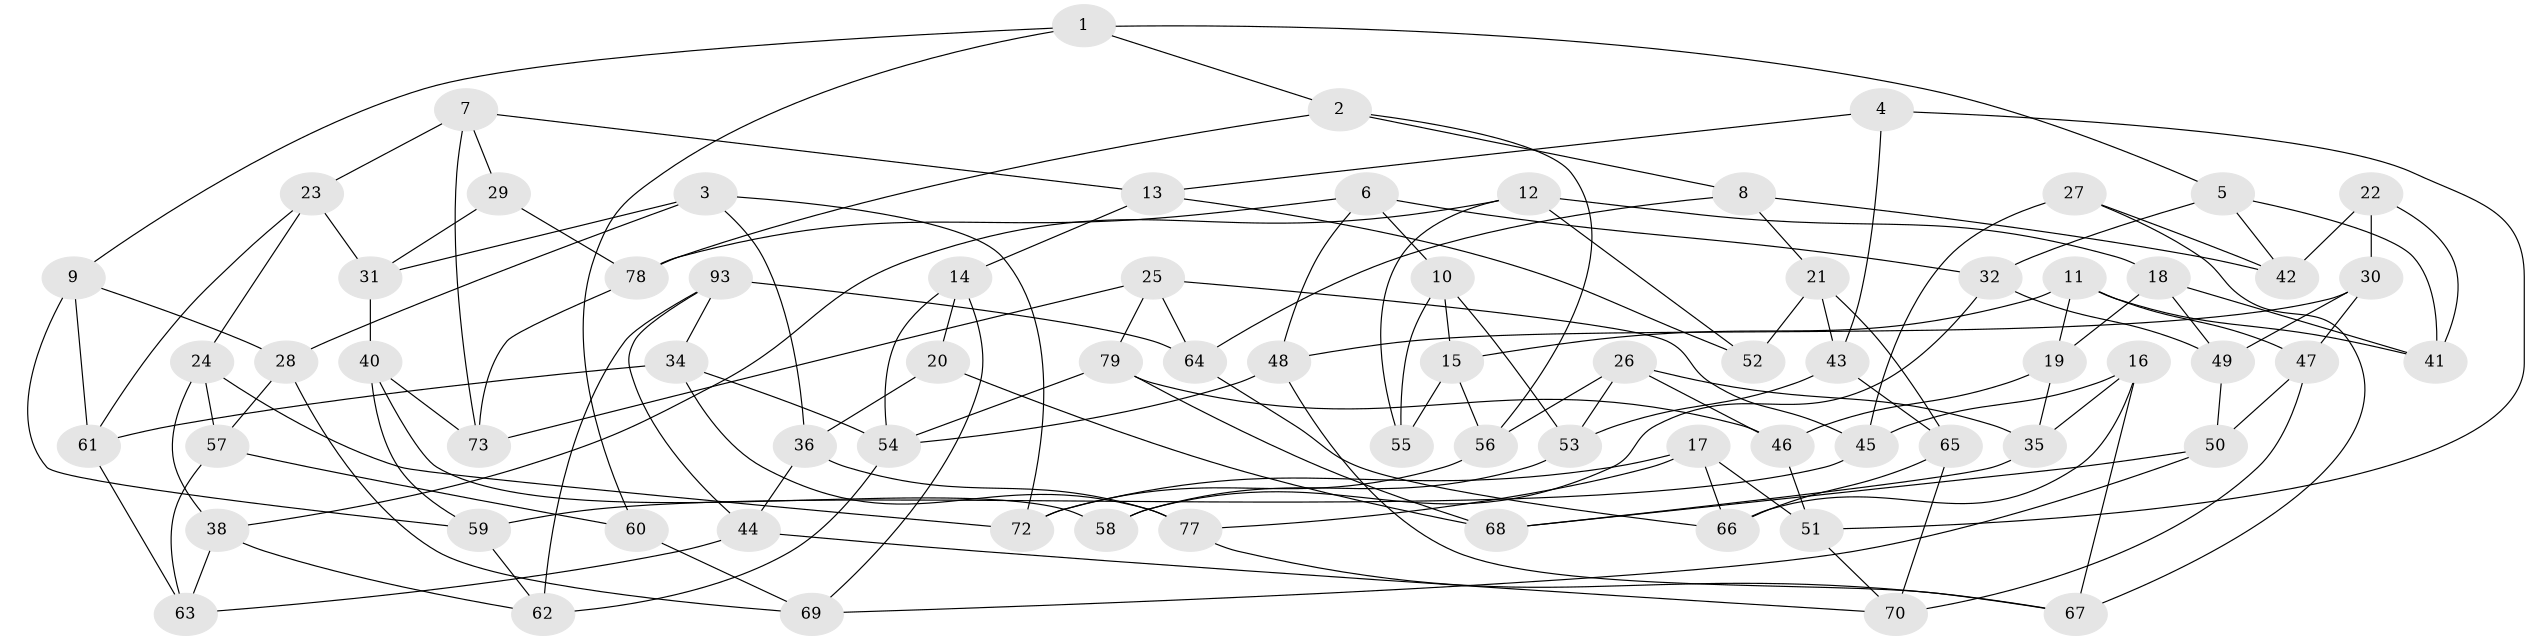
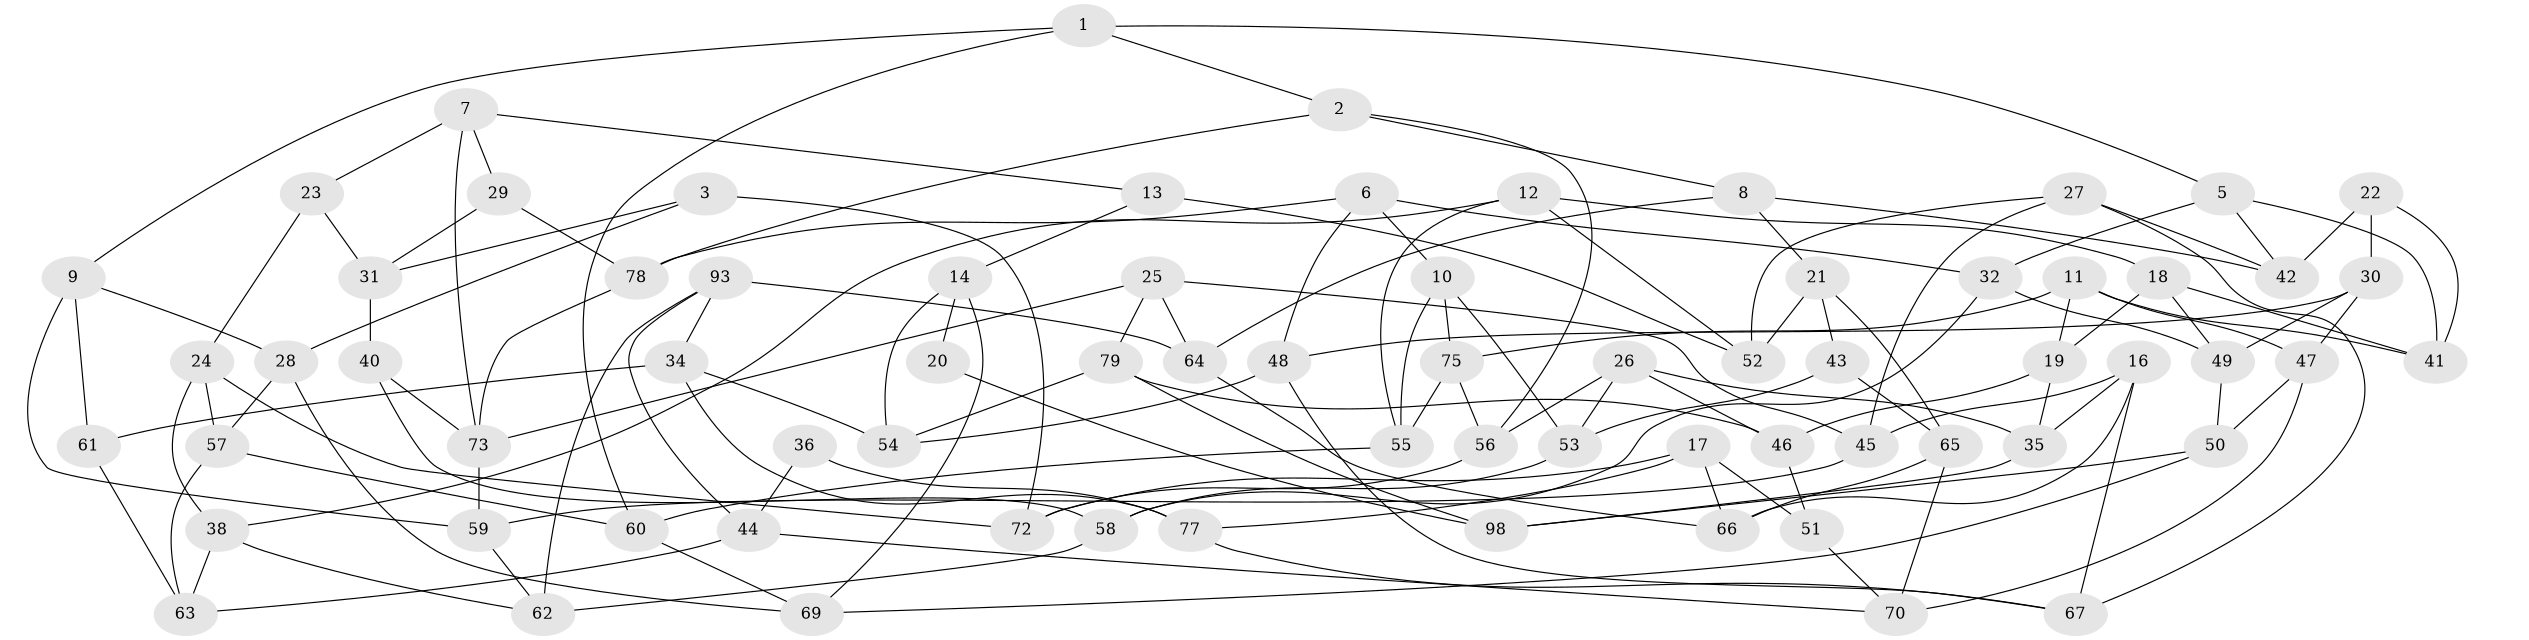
(1882, 110) -> none
none -> (1827, 232)
(187, 310) -> none
(784, 310) -> none
(1452, 362) -> (1452, 362)
(872, 404) -> none
(391, 454) -> (479, 490)
none -> (1016, 469)
(1496, 530) -> (1496, 530)
(744, 573) -> (829, 583)
